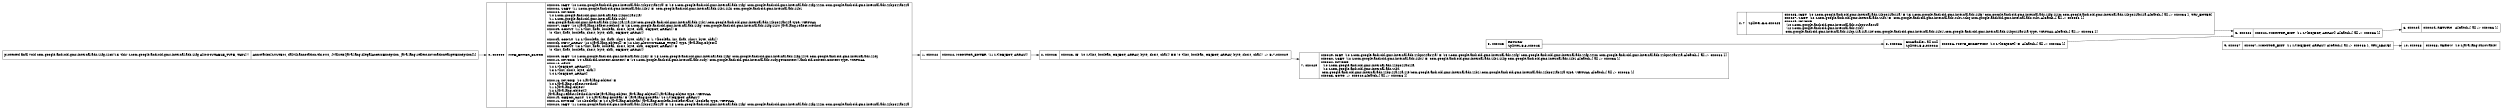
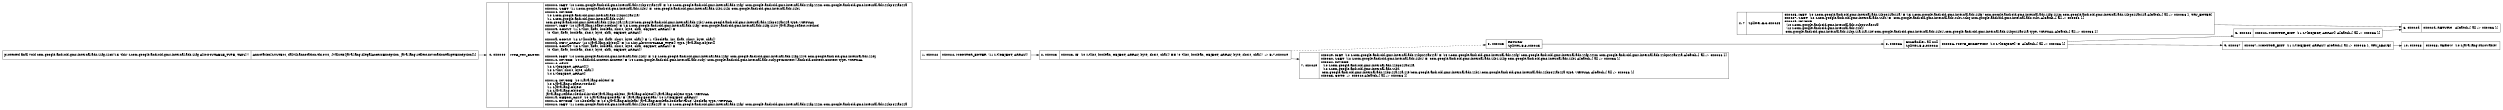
(2223, 31) -> (2307, 26)
none -> (2144, 45)
none -> (1387, 48)
(526, 55) -> (525, 55)
(915, 55) -> none
